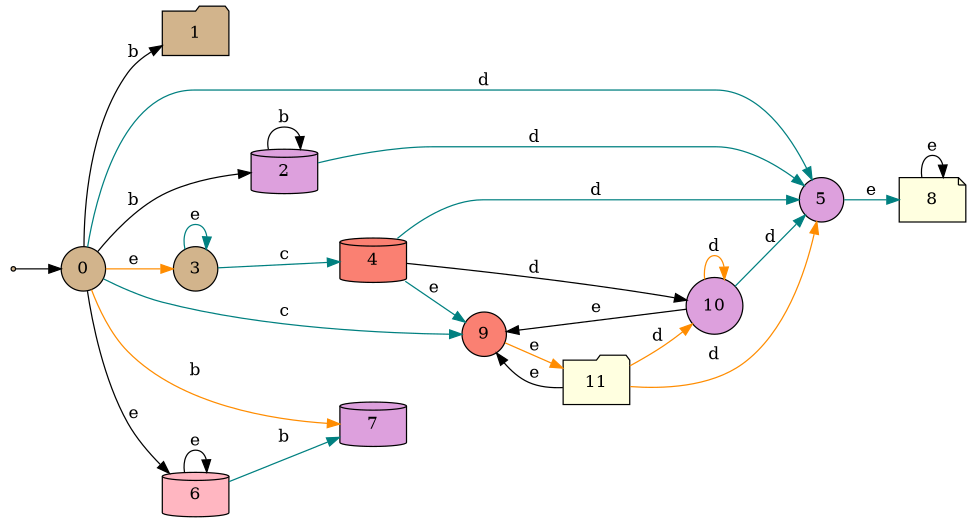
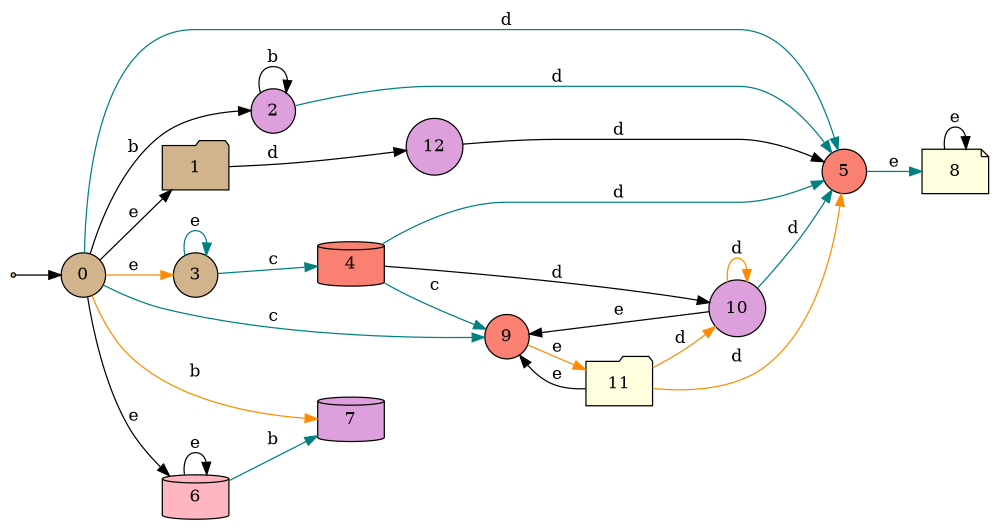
(134, 52) -> (134, 213)
none -> (435, 147)
(284, 171) -> (273, 111)
(822, 200) -> (844, 171)
(434, 288) -> (435, 286)
